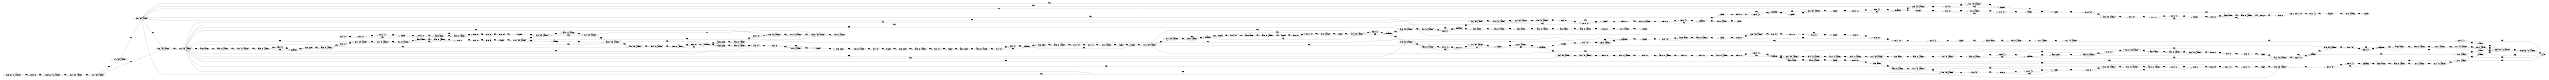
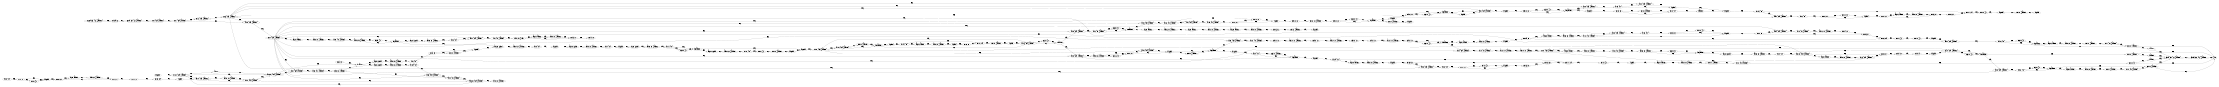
(488, 41) -> none
(403, 42) -> (519, 39)
(686, 46) -> (396, 75)
